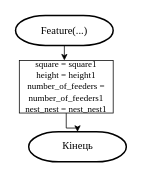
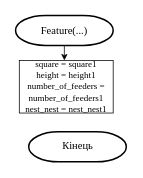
(66, 126) -> none
